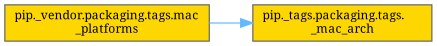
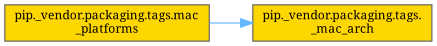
(342, 23) -> (342, 23)
